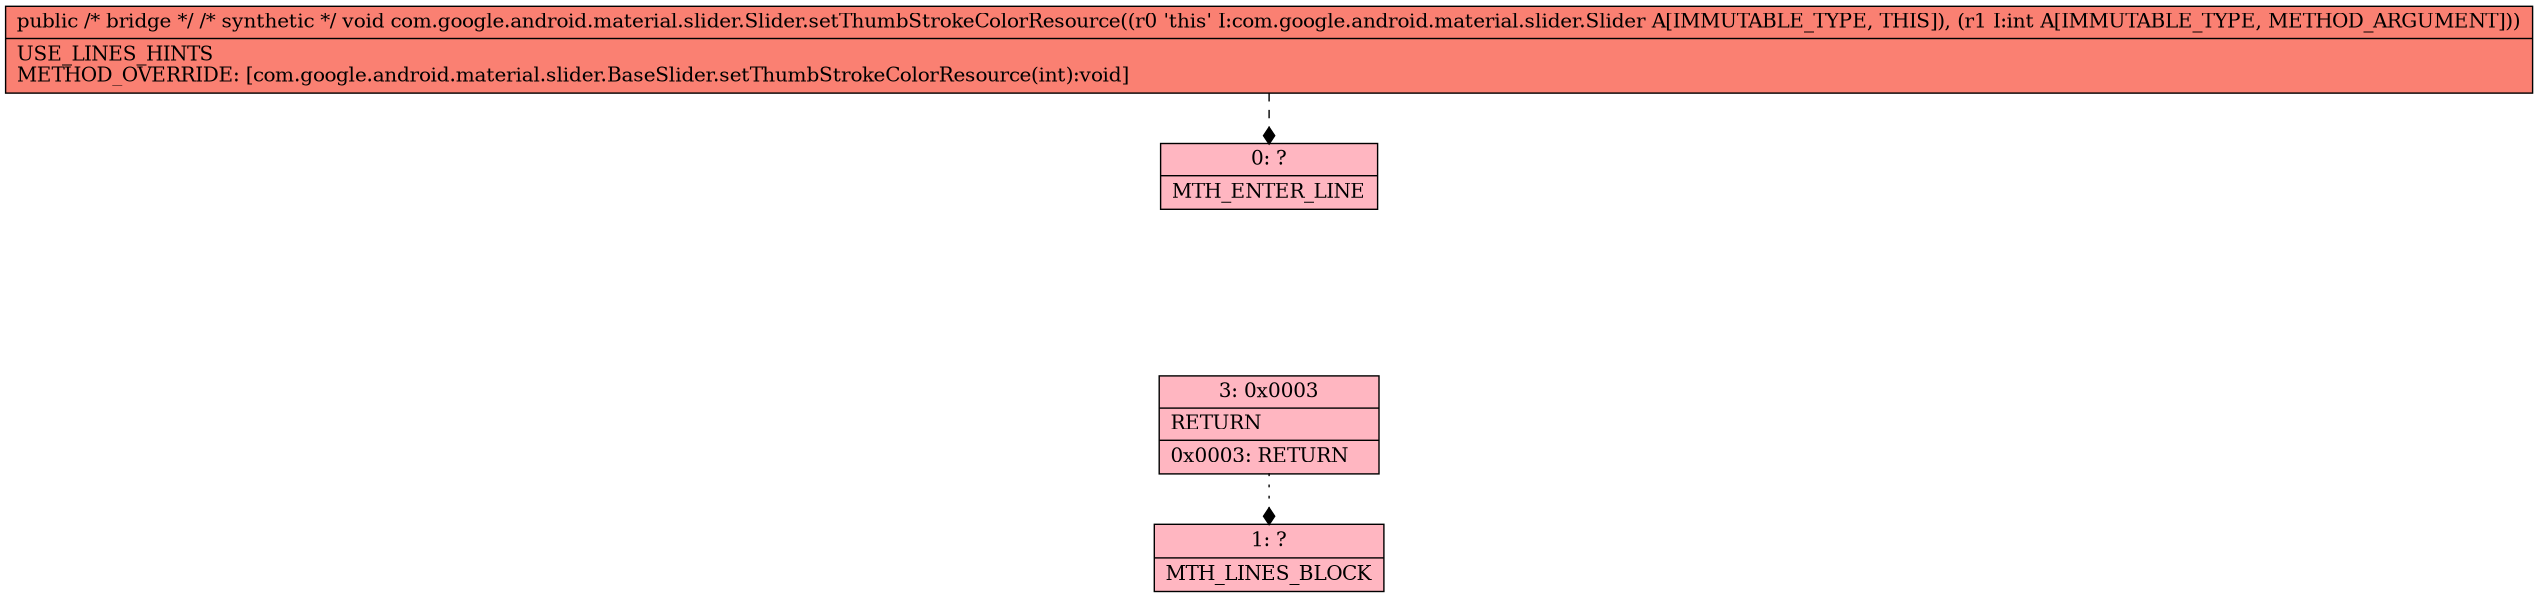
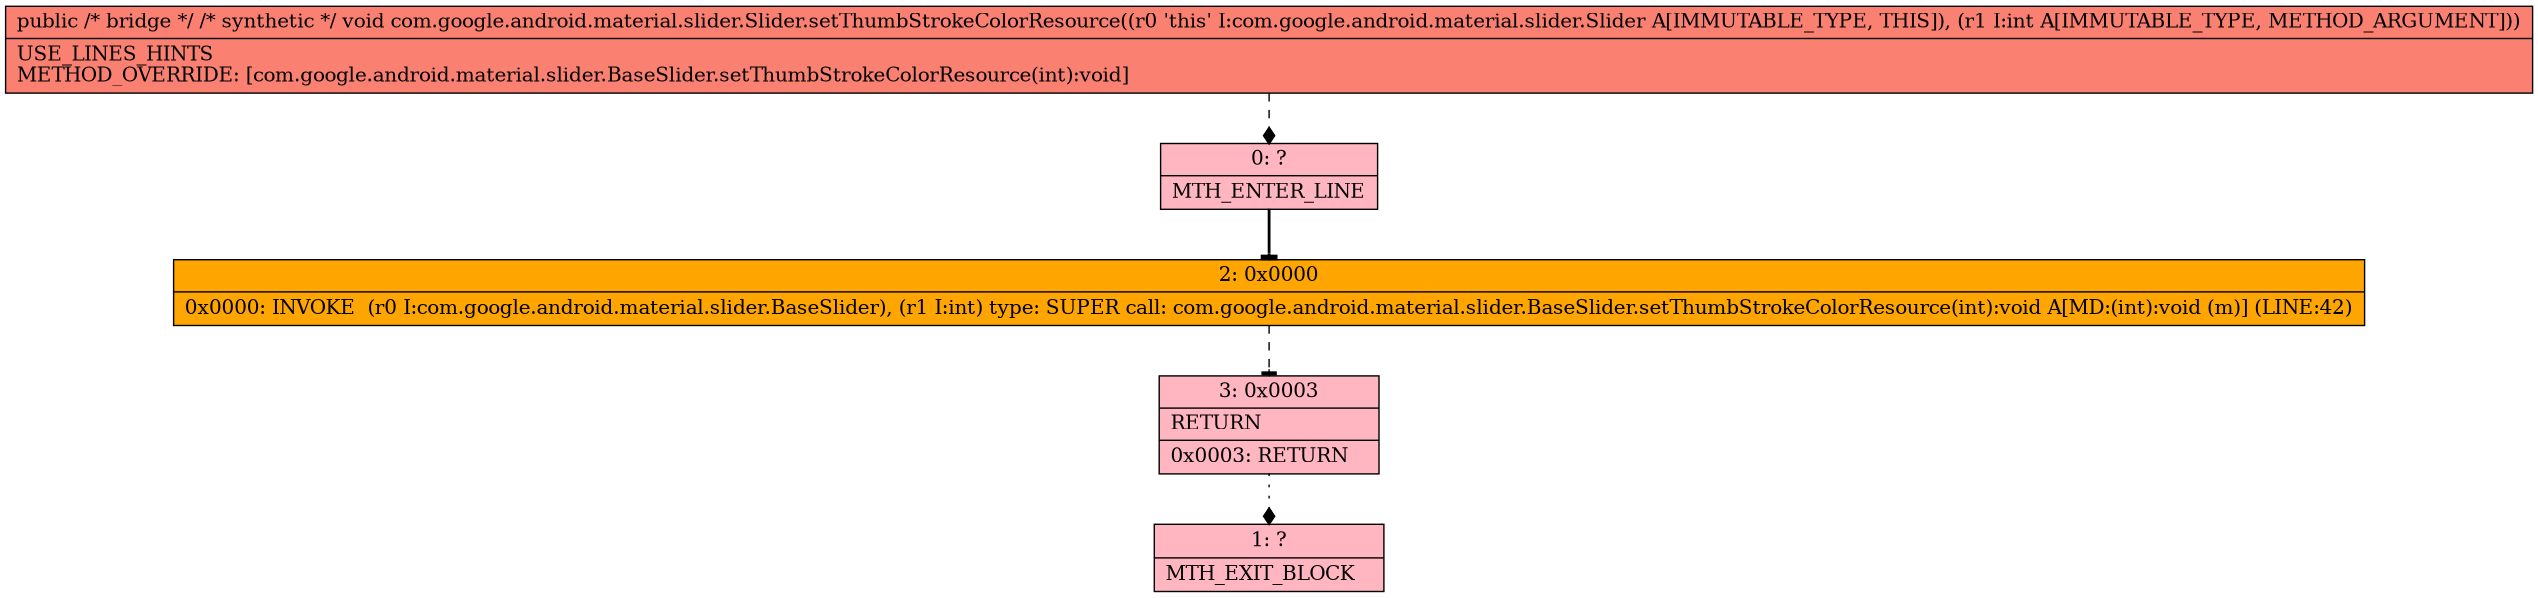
none -> (1269, 293)
(1269, 574) -> (1261, 574)
